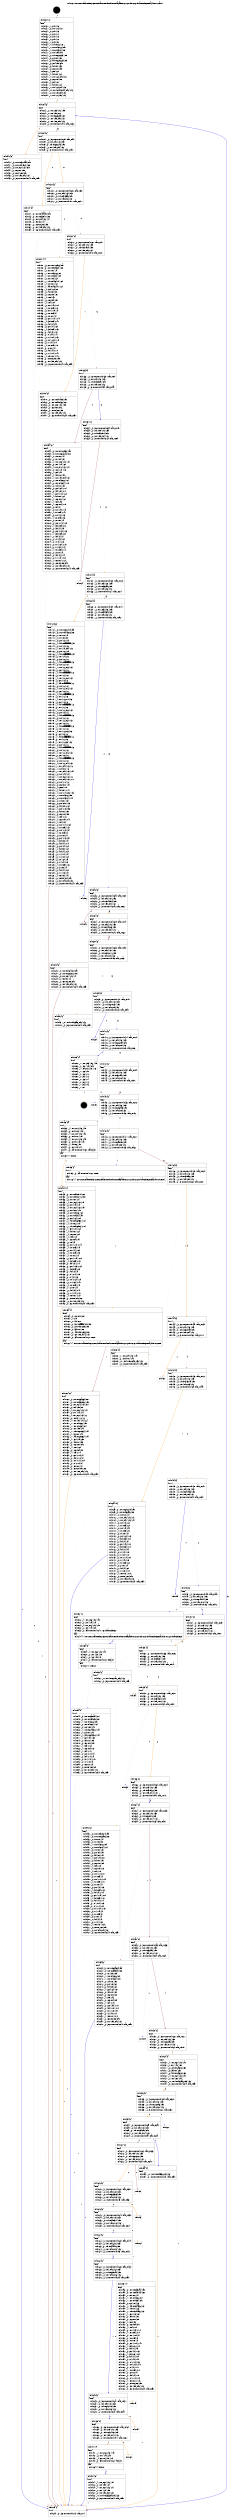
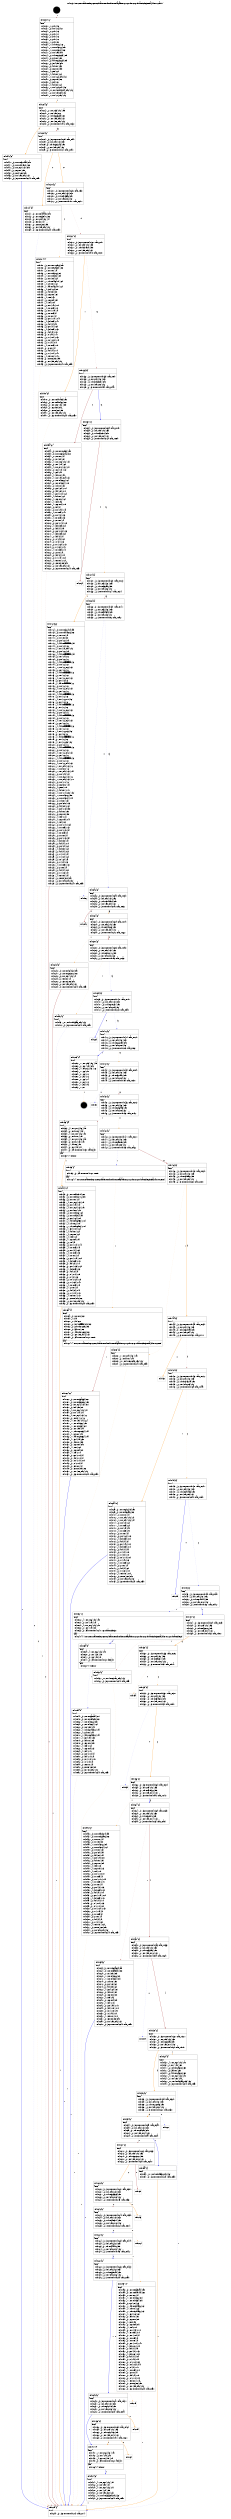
(94, 758) -> (94, 758)
(227, 1310) -> none
(64, 1991) -> (64, 1991)
(165, 2089) -> (154, 2070)
(109, 2416) -> (86, 2429)
